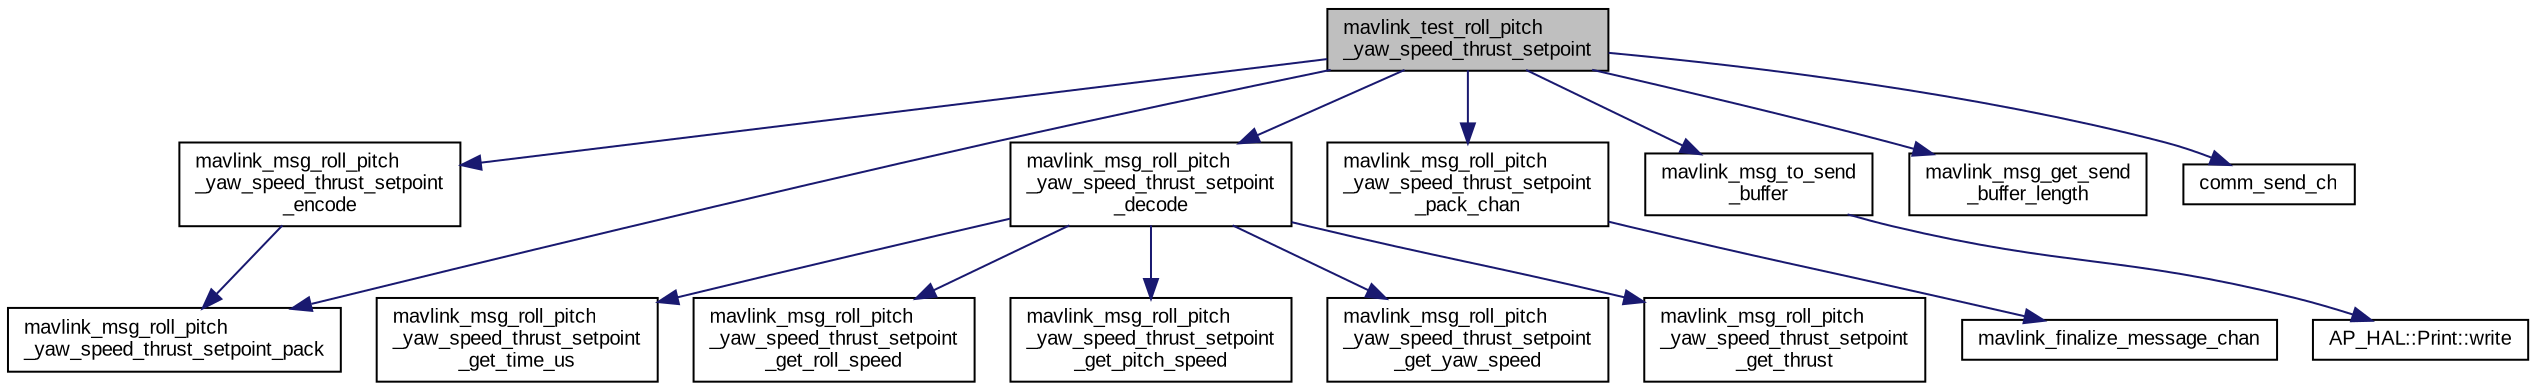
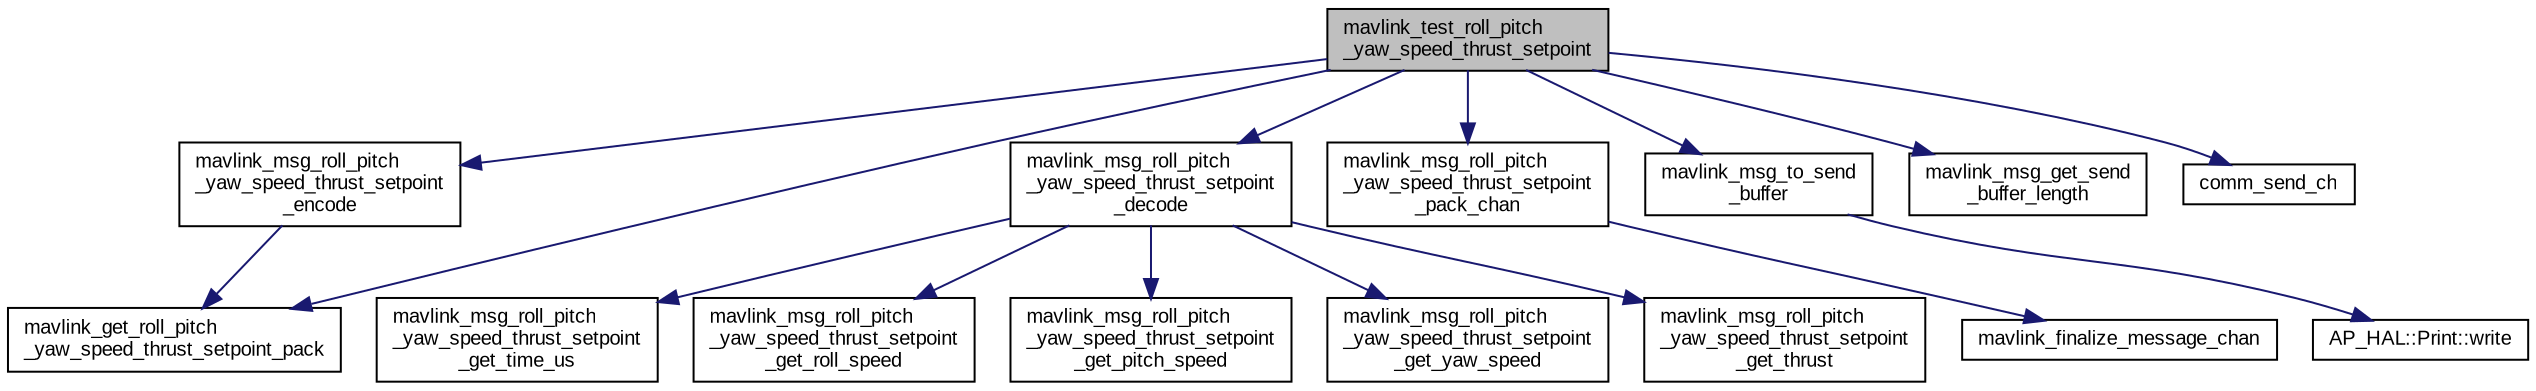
(174, 340) -> (174, 340)
